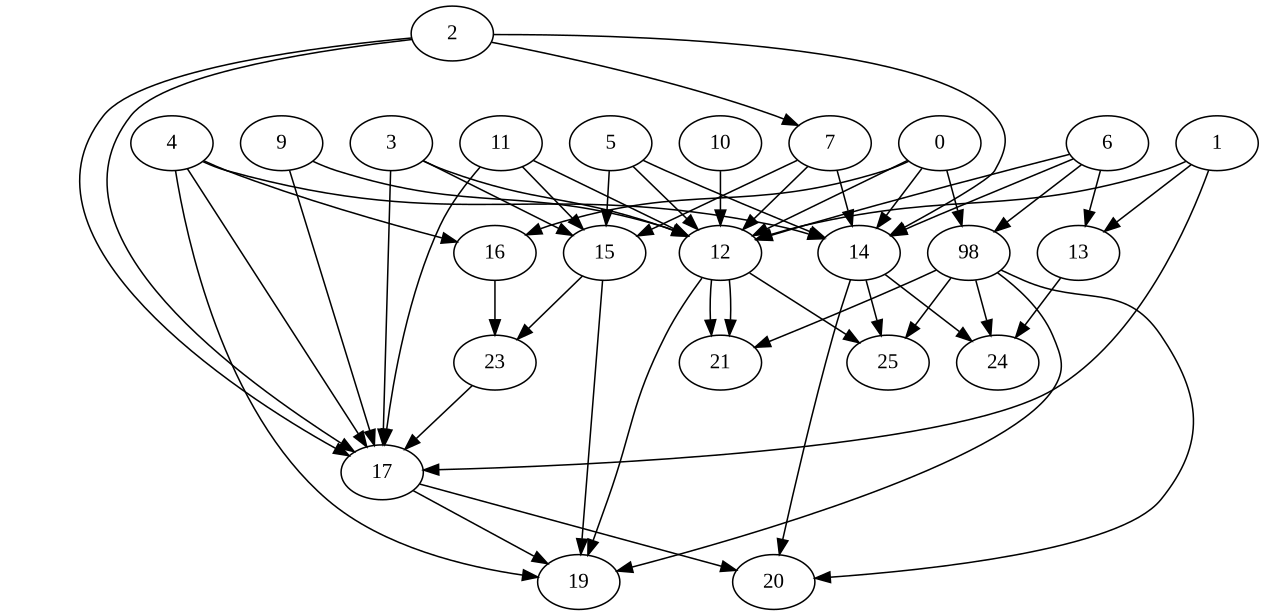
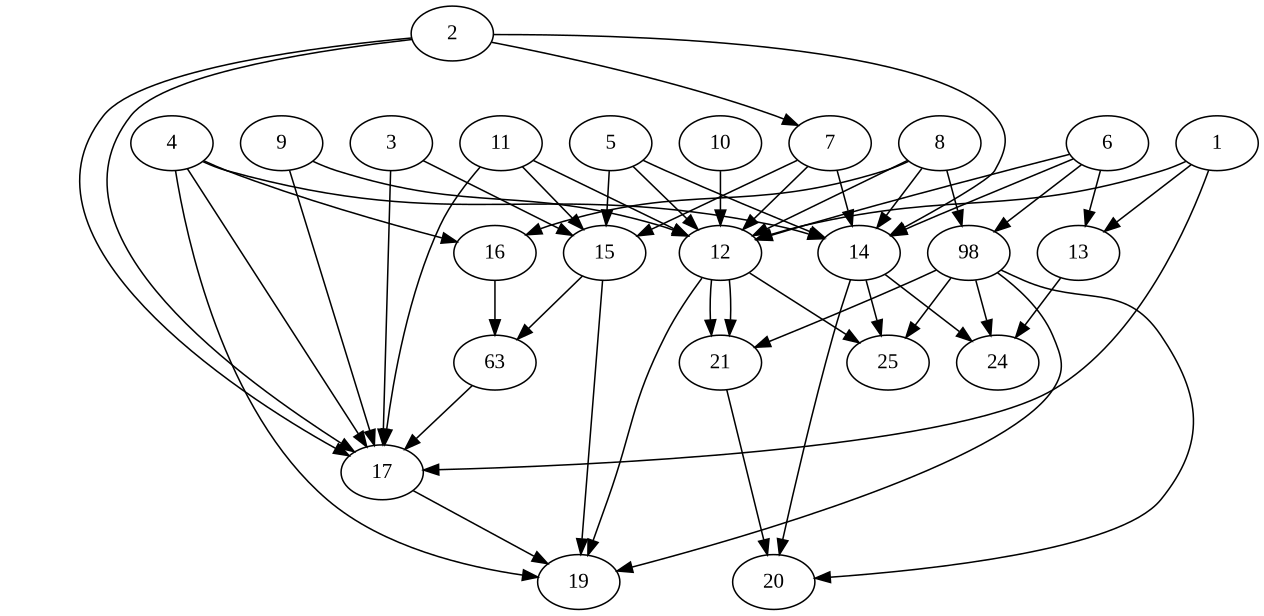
(940, 143) -> (940, 143)
(516, 191) -> none
(495, 363) -> (495, 363)
(571, 525) -> (745, 465)
